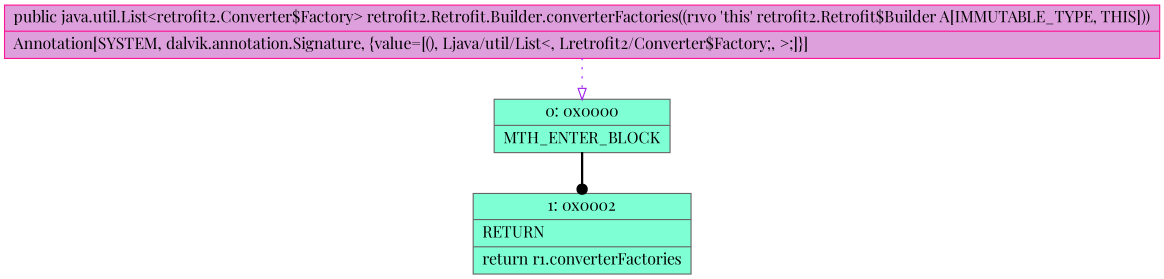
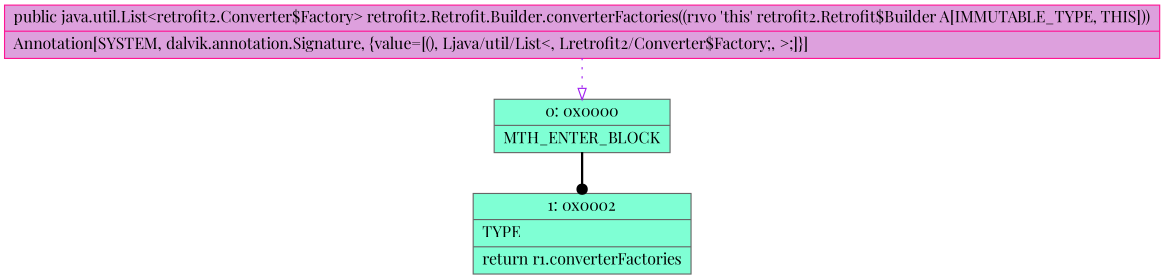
(513, 233) -> (502, 233)
